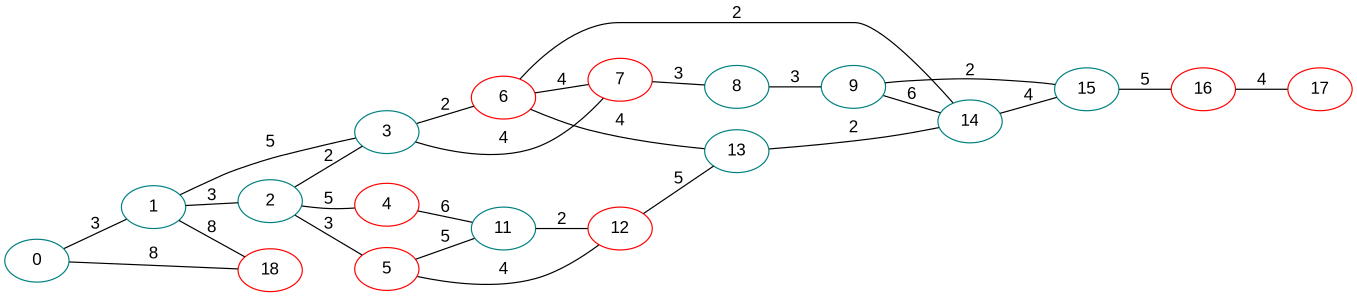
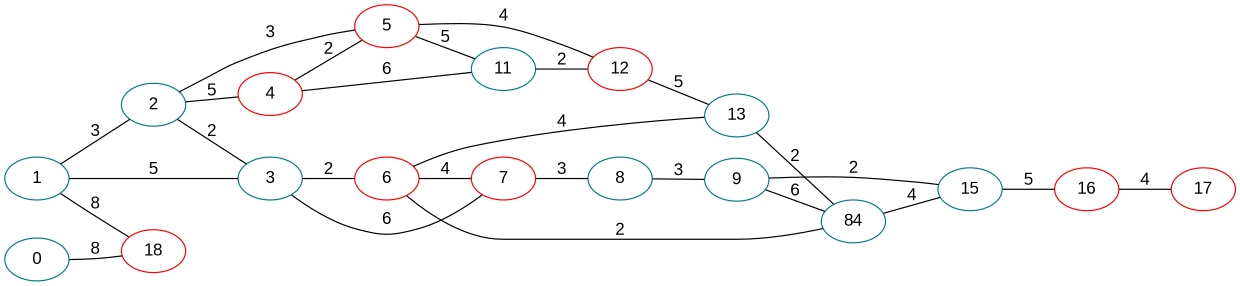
none -> (329, 60)
(970, 121) -> (853, 221)
(503, 139) -> (387, 220)
(95, 234) -> none
